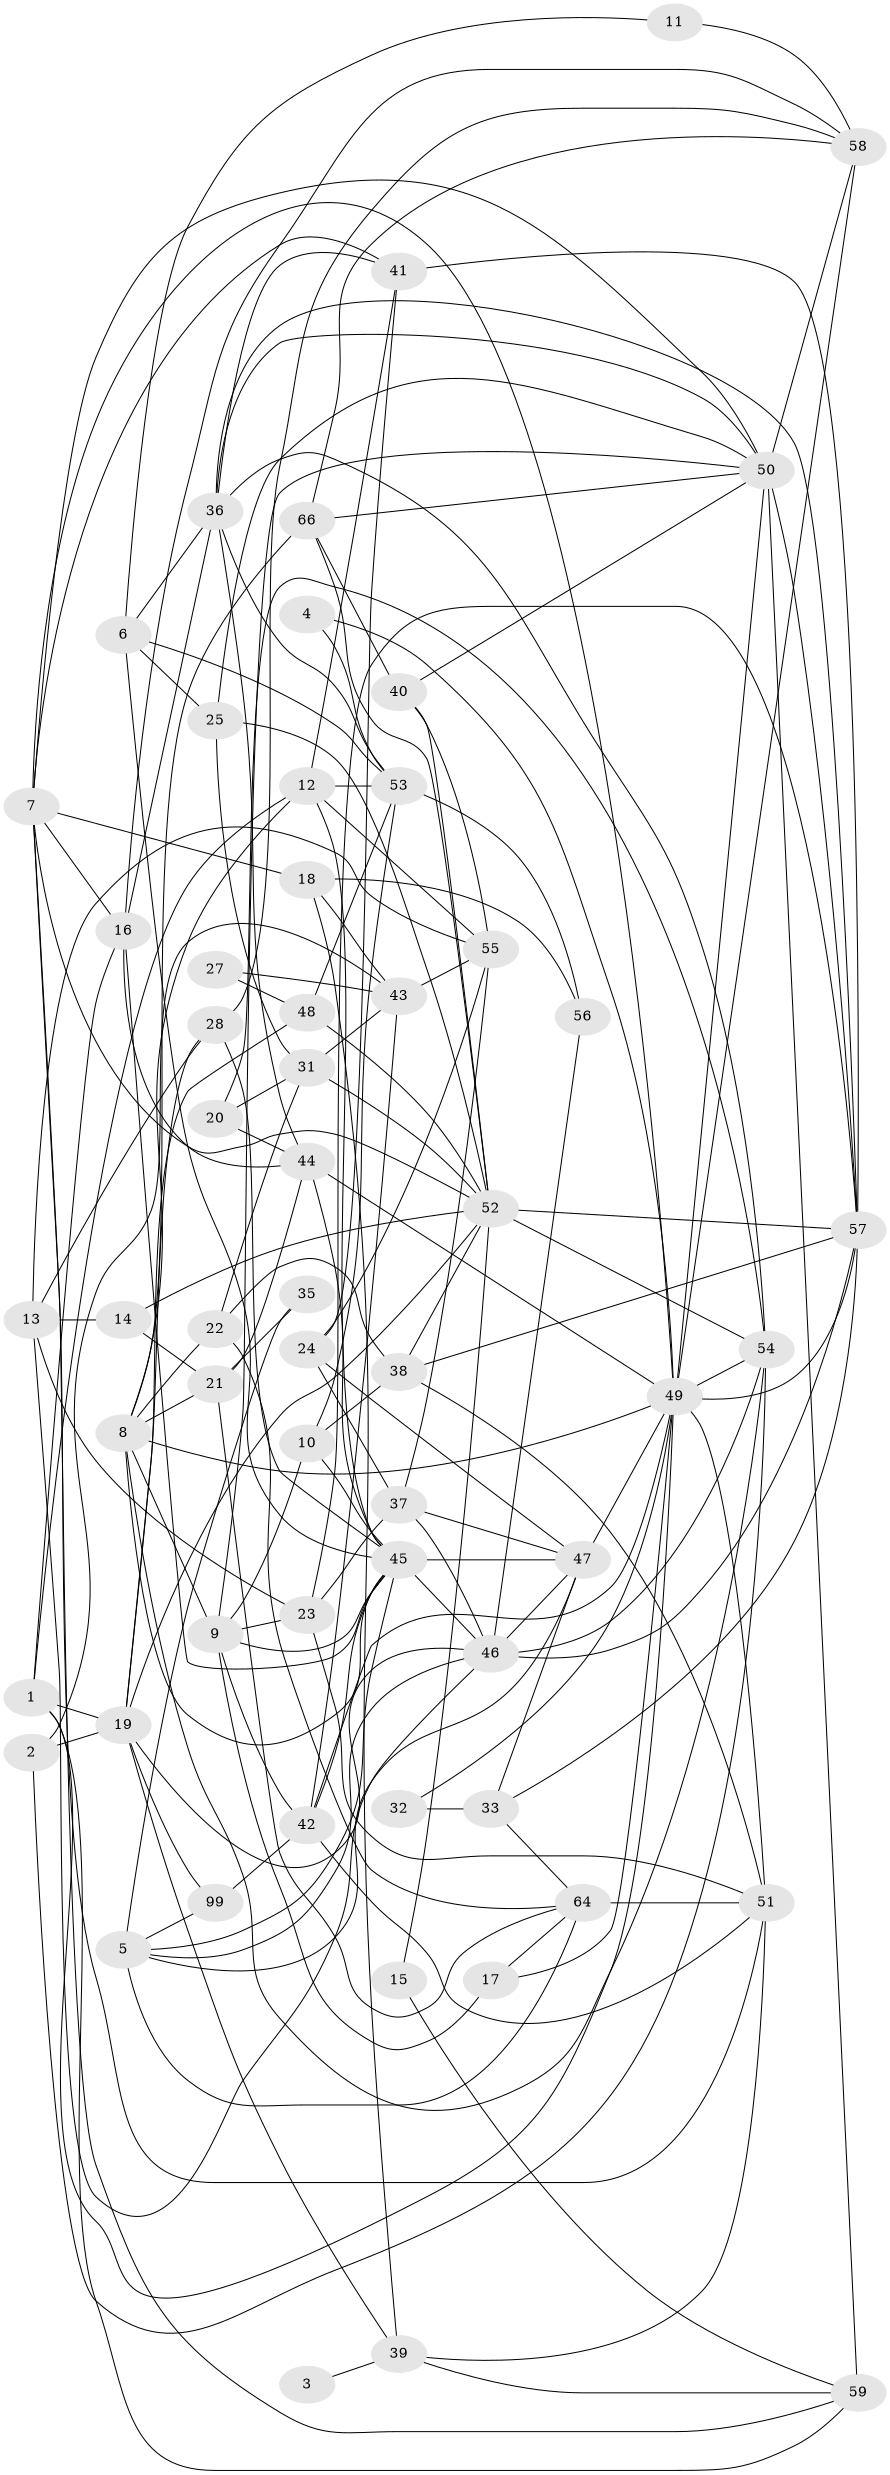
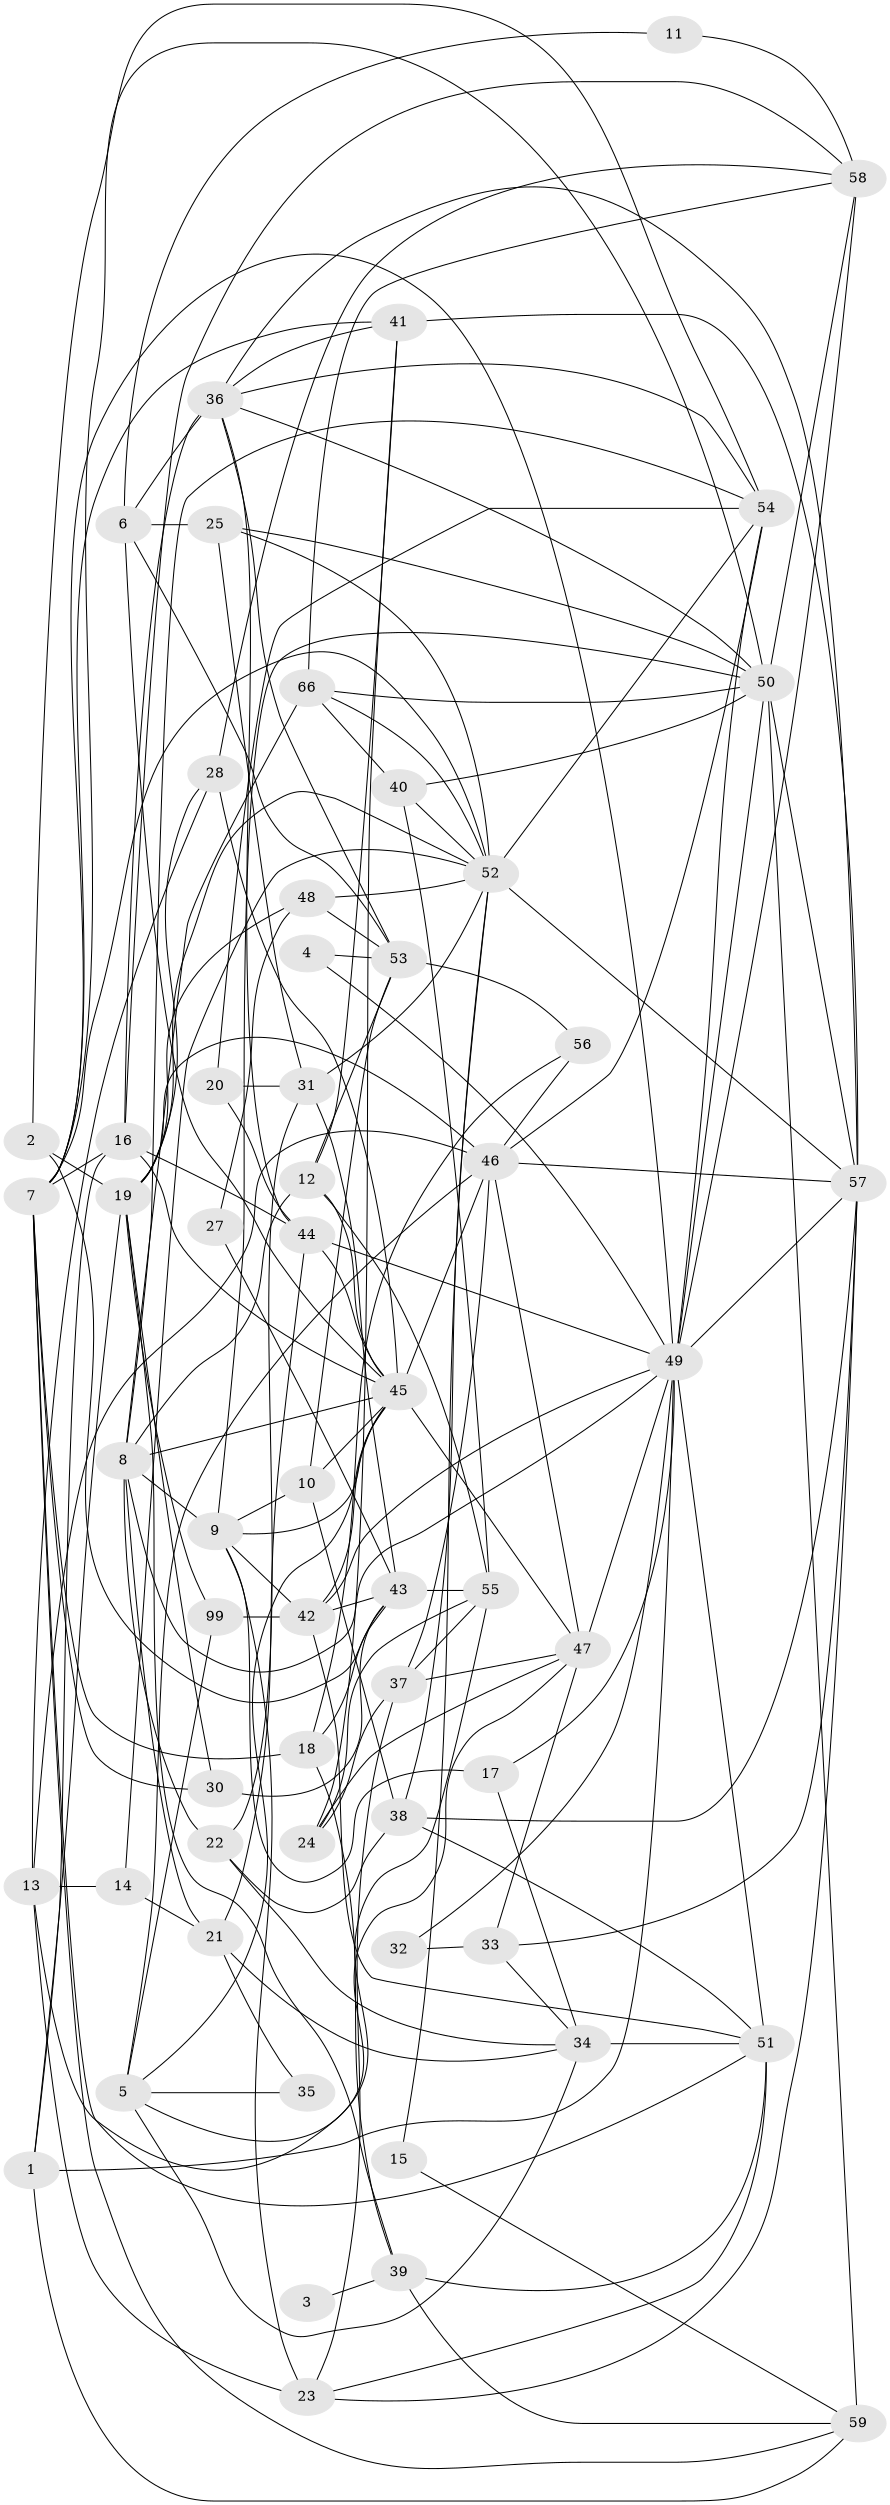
(92, 1234) -> none
none -> (215, 1788)
(583, 1903) -> (583, 2044)
